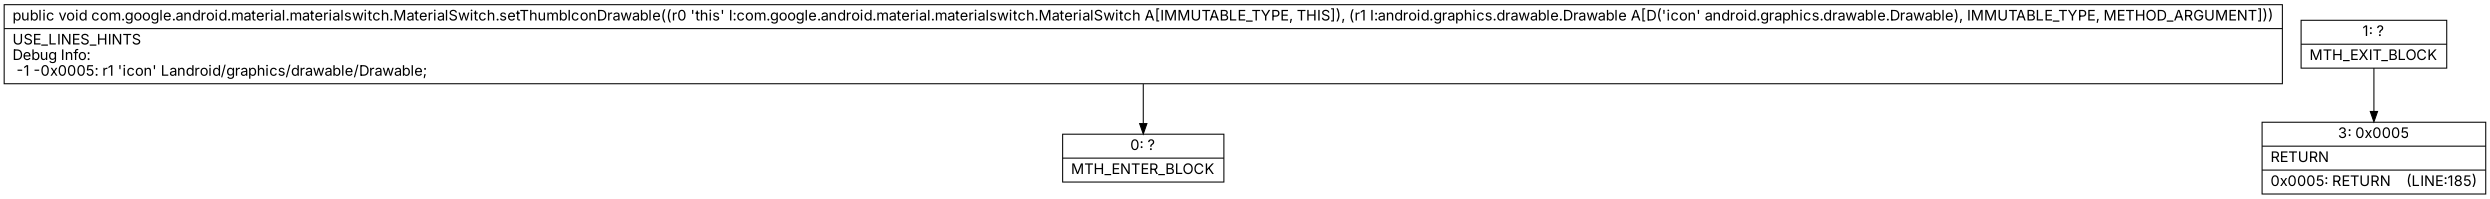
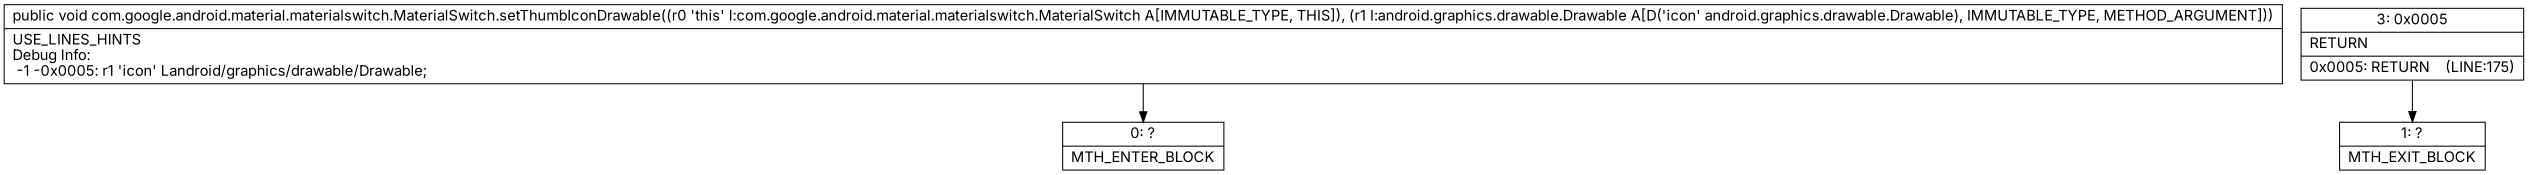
(2374, 90) -> (2412, 96)
(2374, 182) -> (2412, 68)
